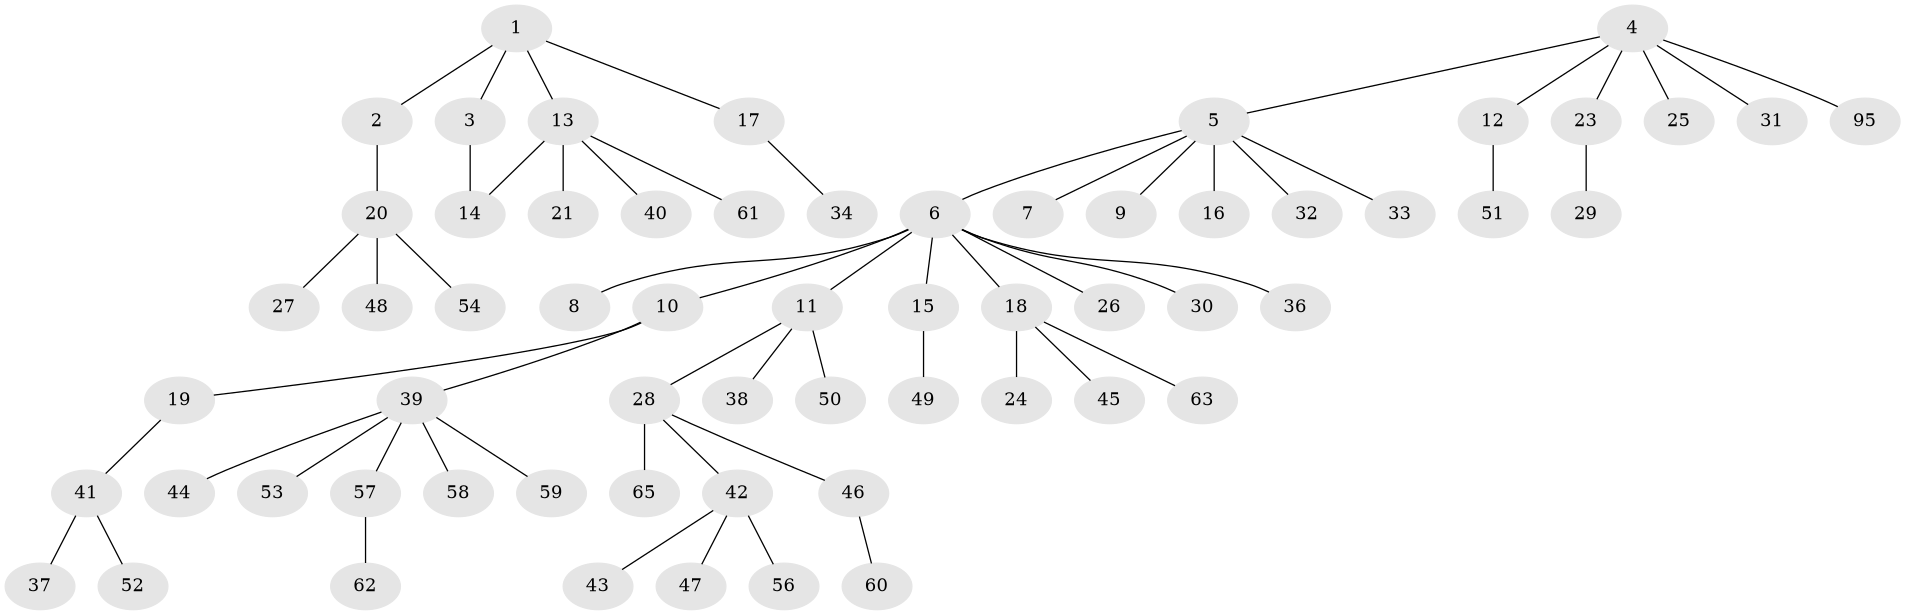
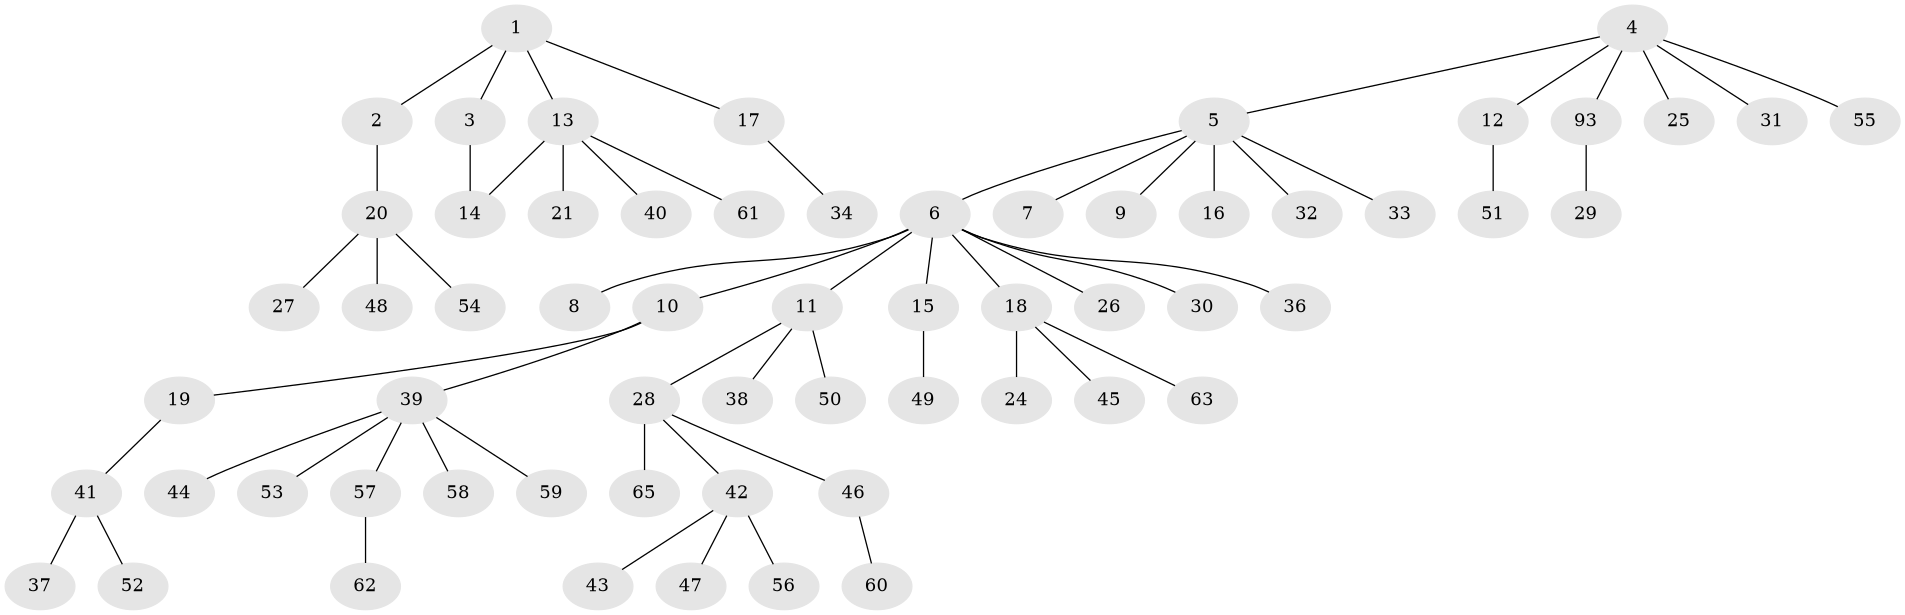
(1586, 121) -> (1586, 121)
(1865, 121) -> (1865, 121)
